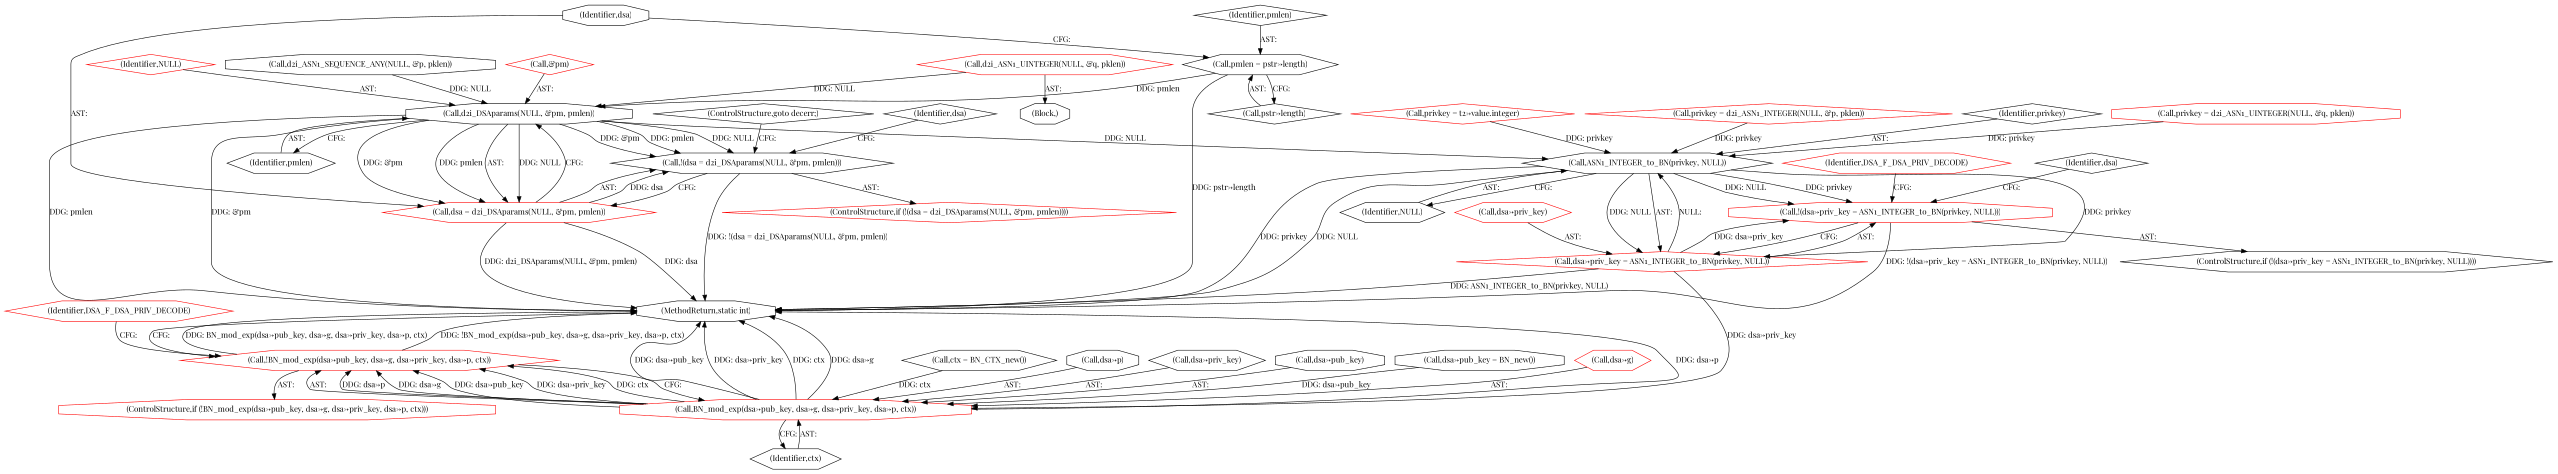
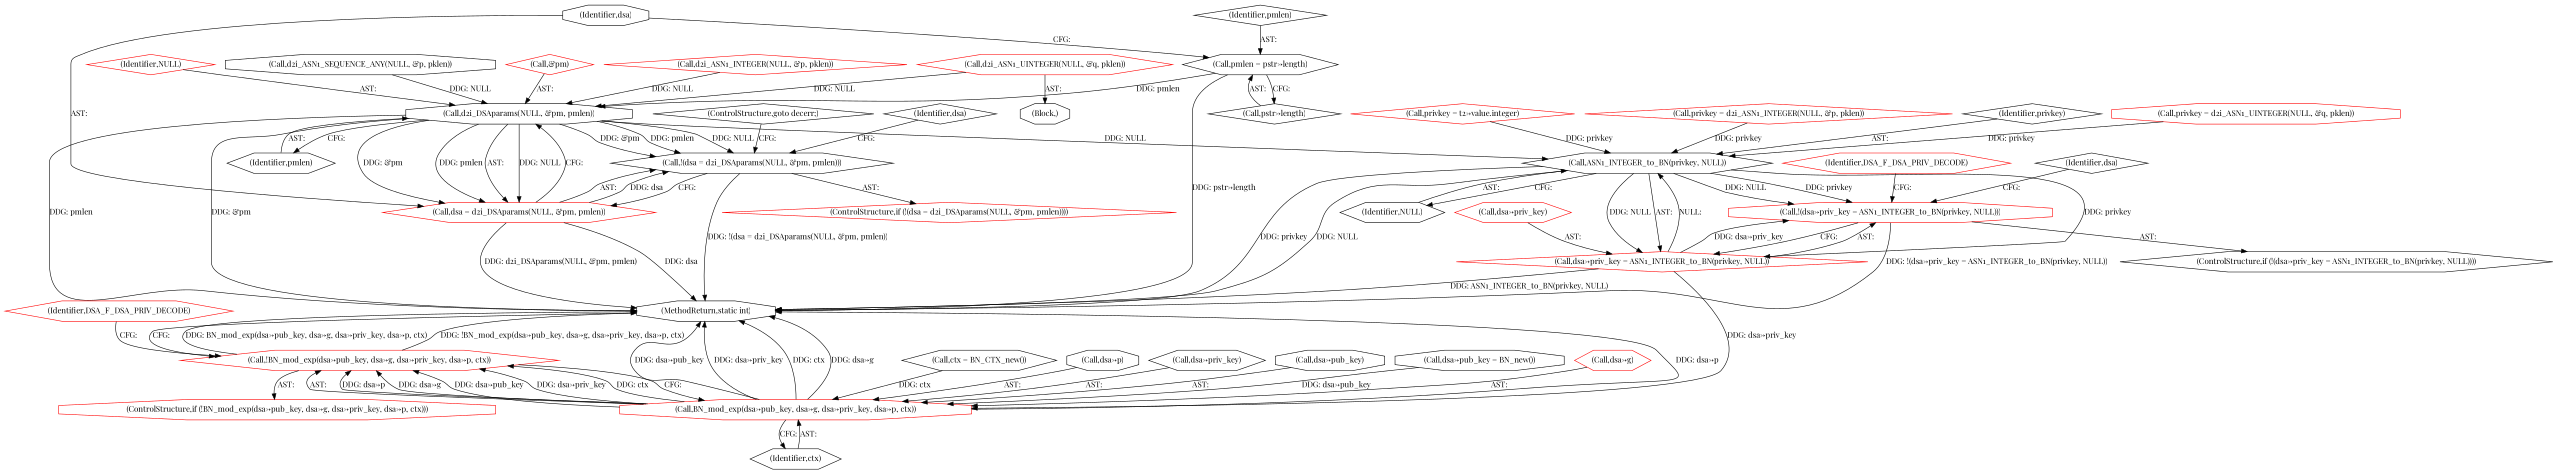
none -> (755, 65)
